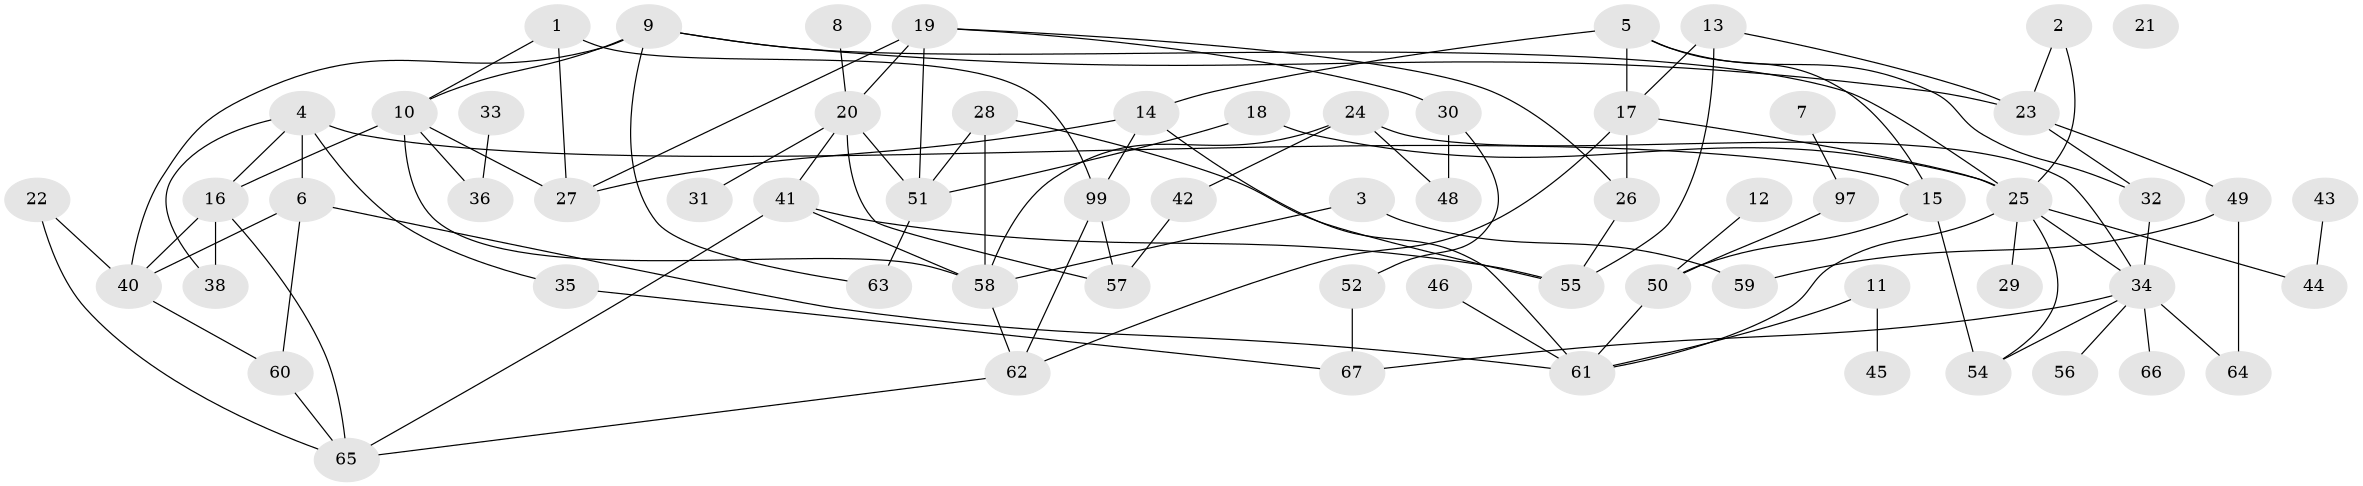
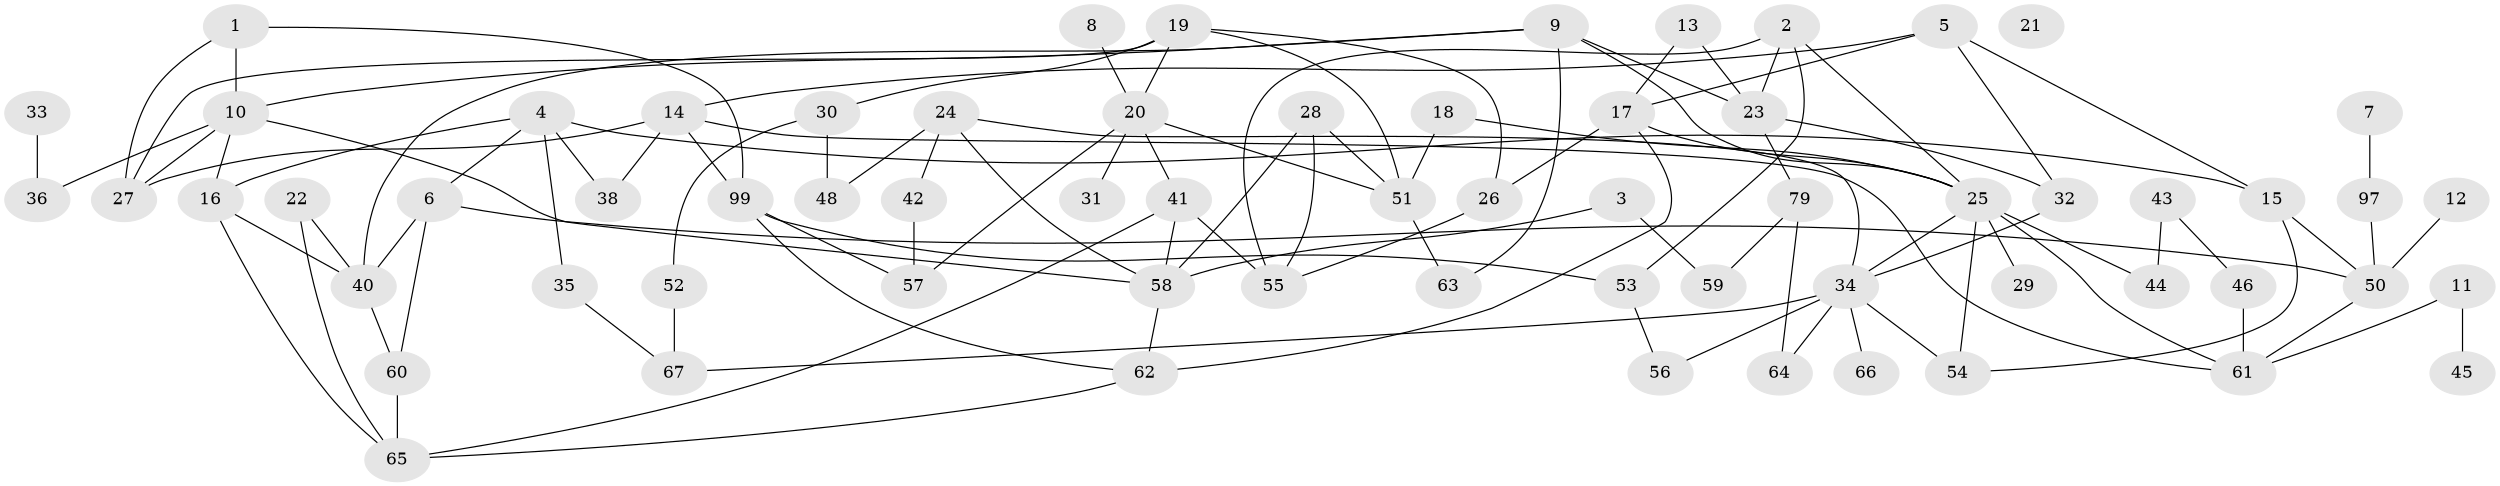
(1691, 181) -> (1420, 50)
(2239, 200) -> (1800, 200)
(216, 235) -> (641, 157)
none -> (2203, 243)
none -> (1627, 287)
(876, 313) -> (1357, 235)
